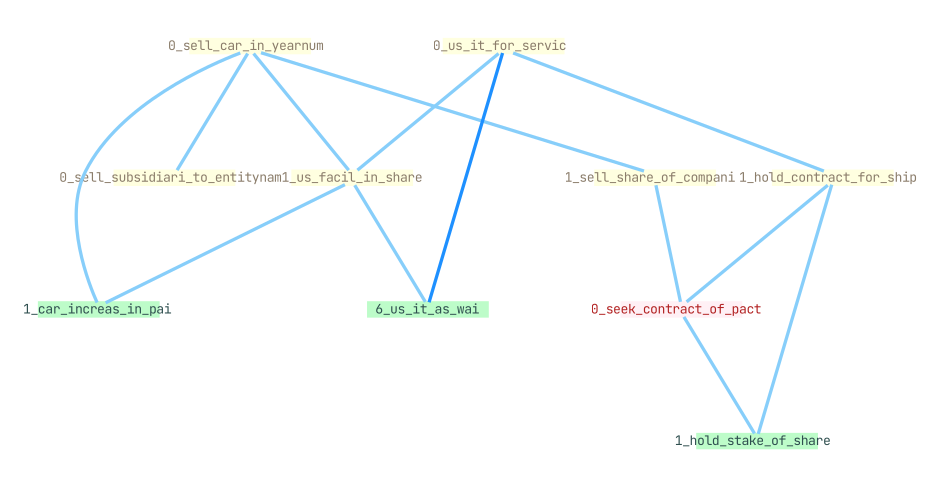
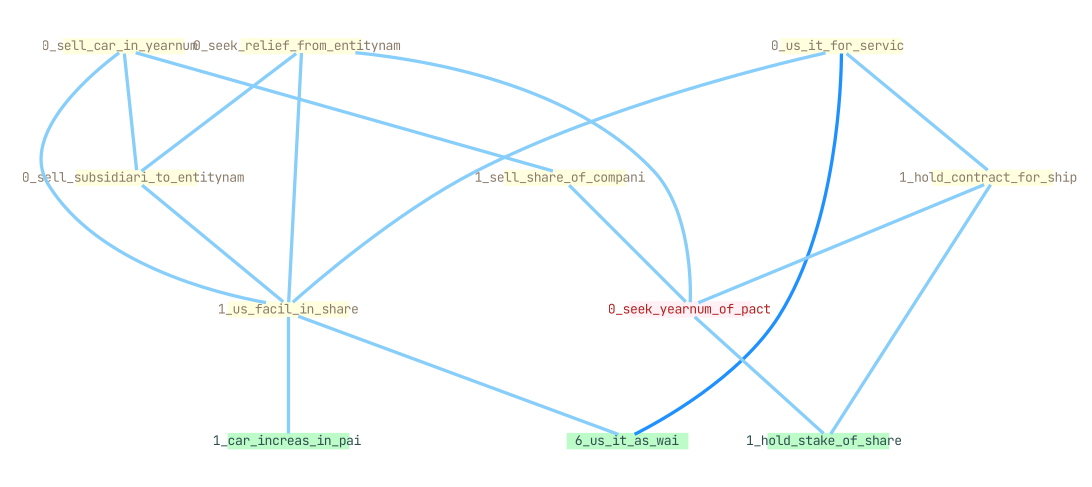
none -> (302, 46)
(103, 145) -> none
none -> (213, 244)
(681, 309) -> (690, 309)
